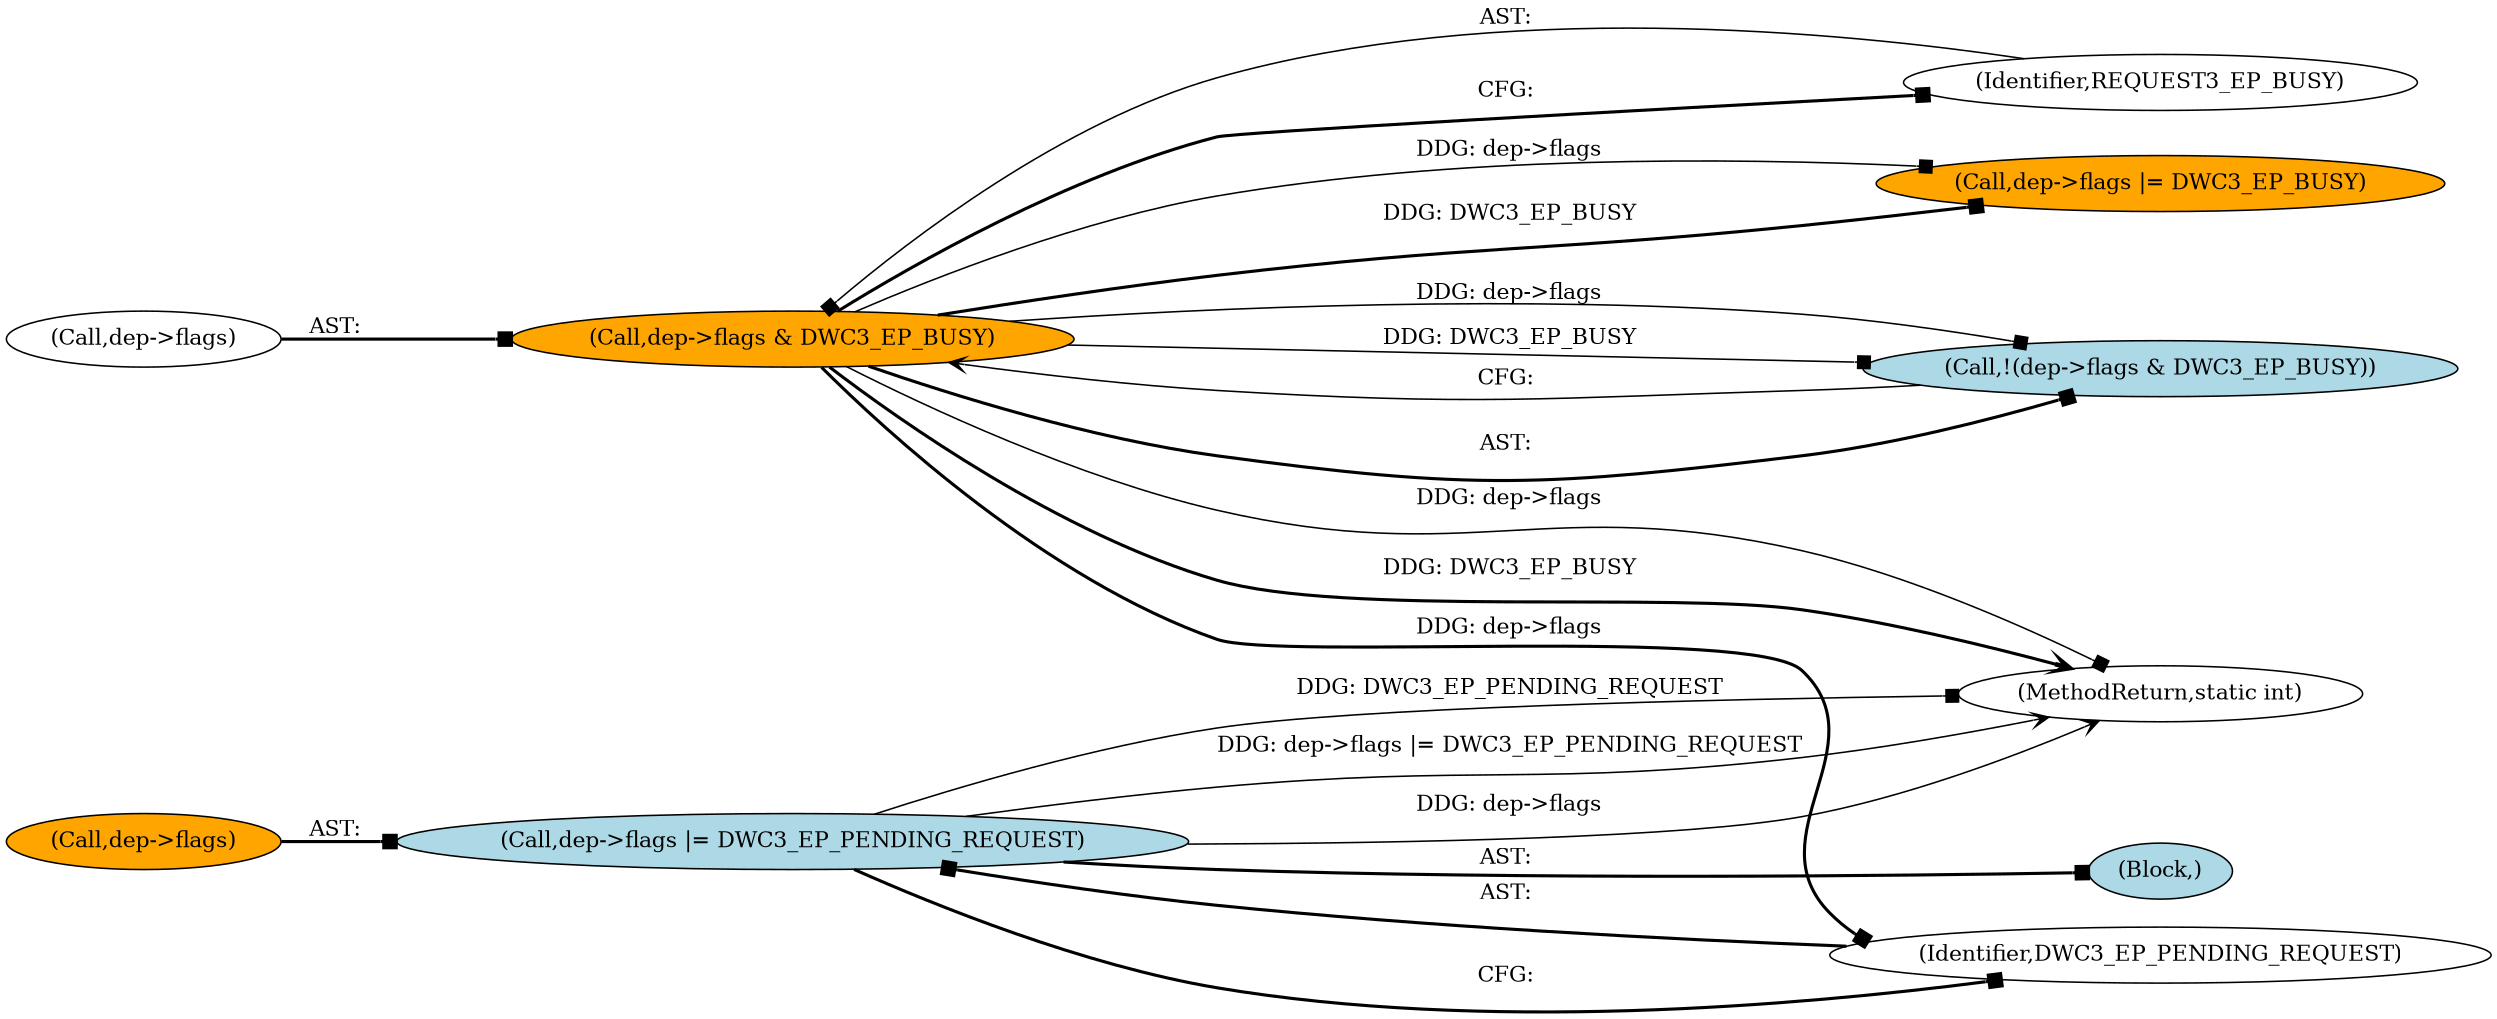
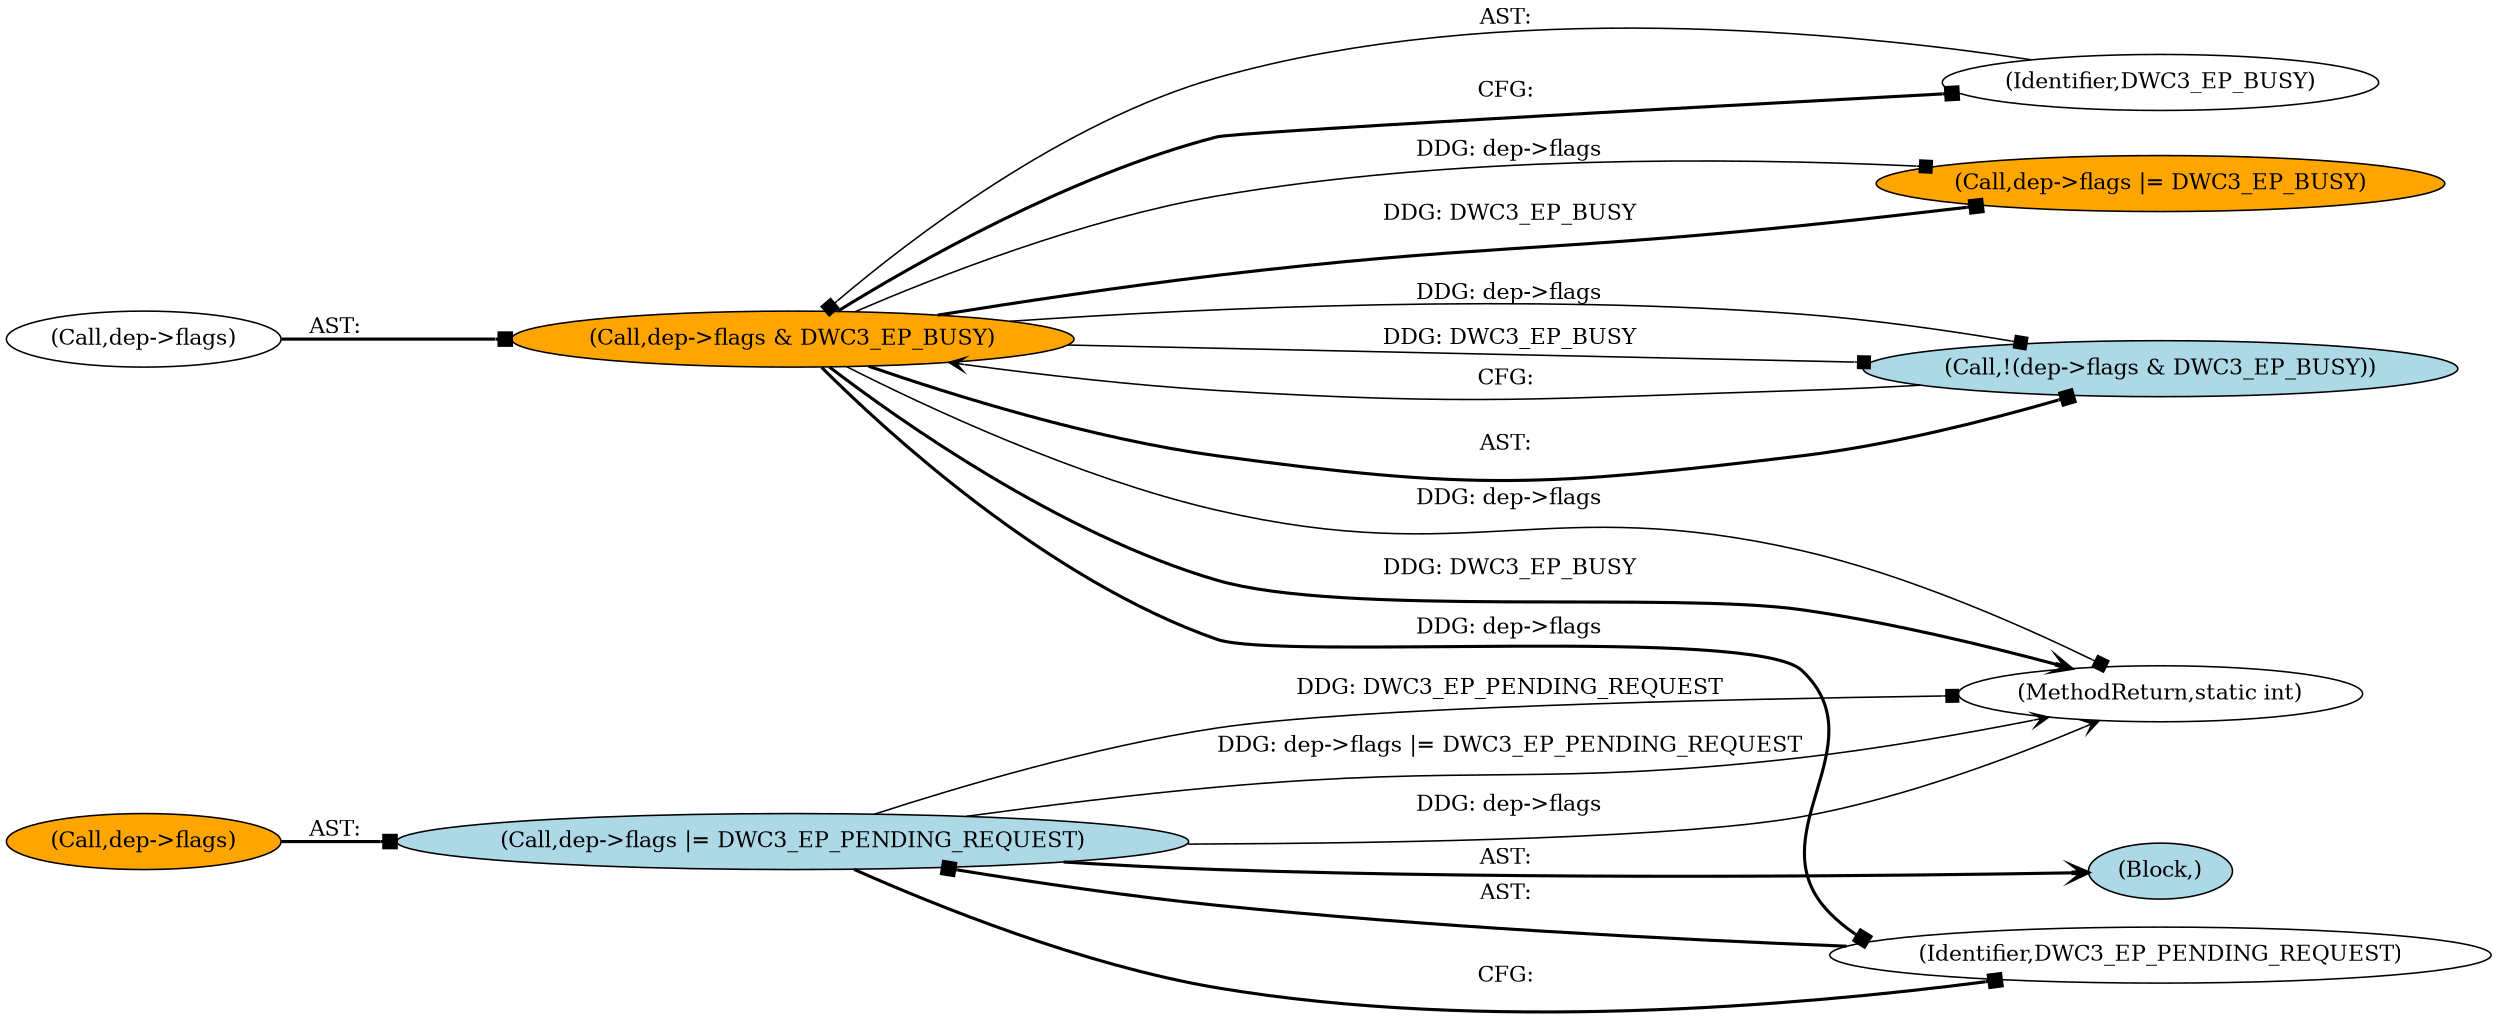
(2161, 82) -> (2161, 82)
(1568, 876) -> (1568, 876)
